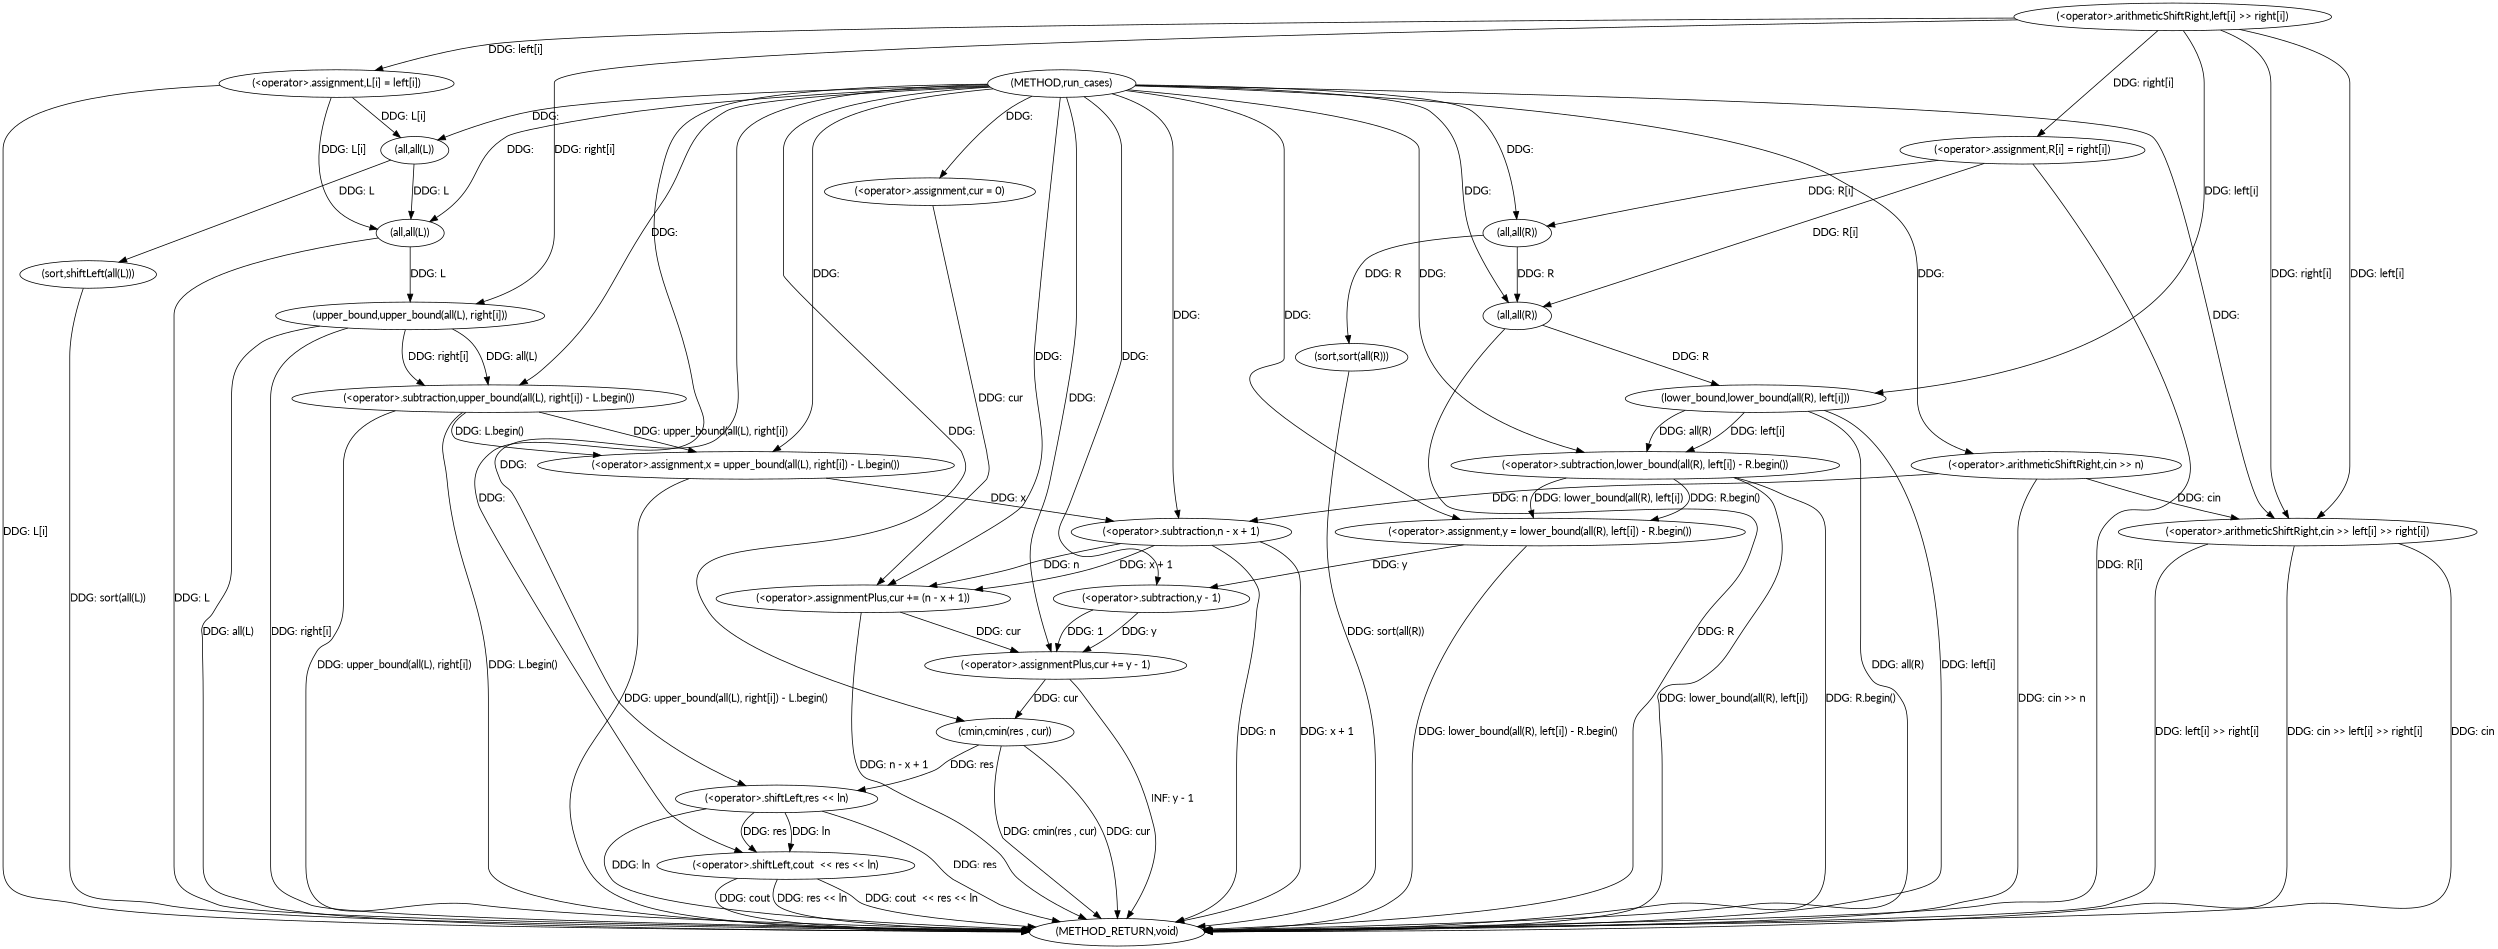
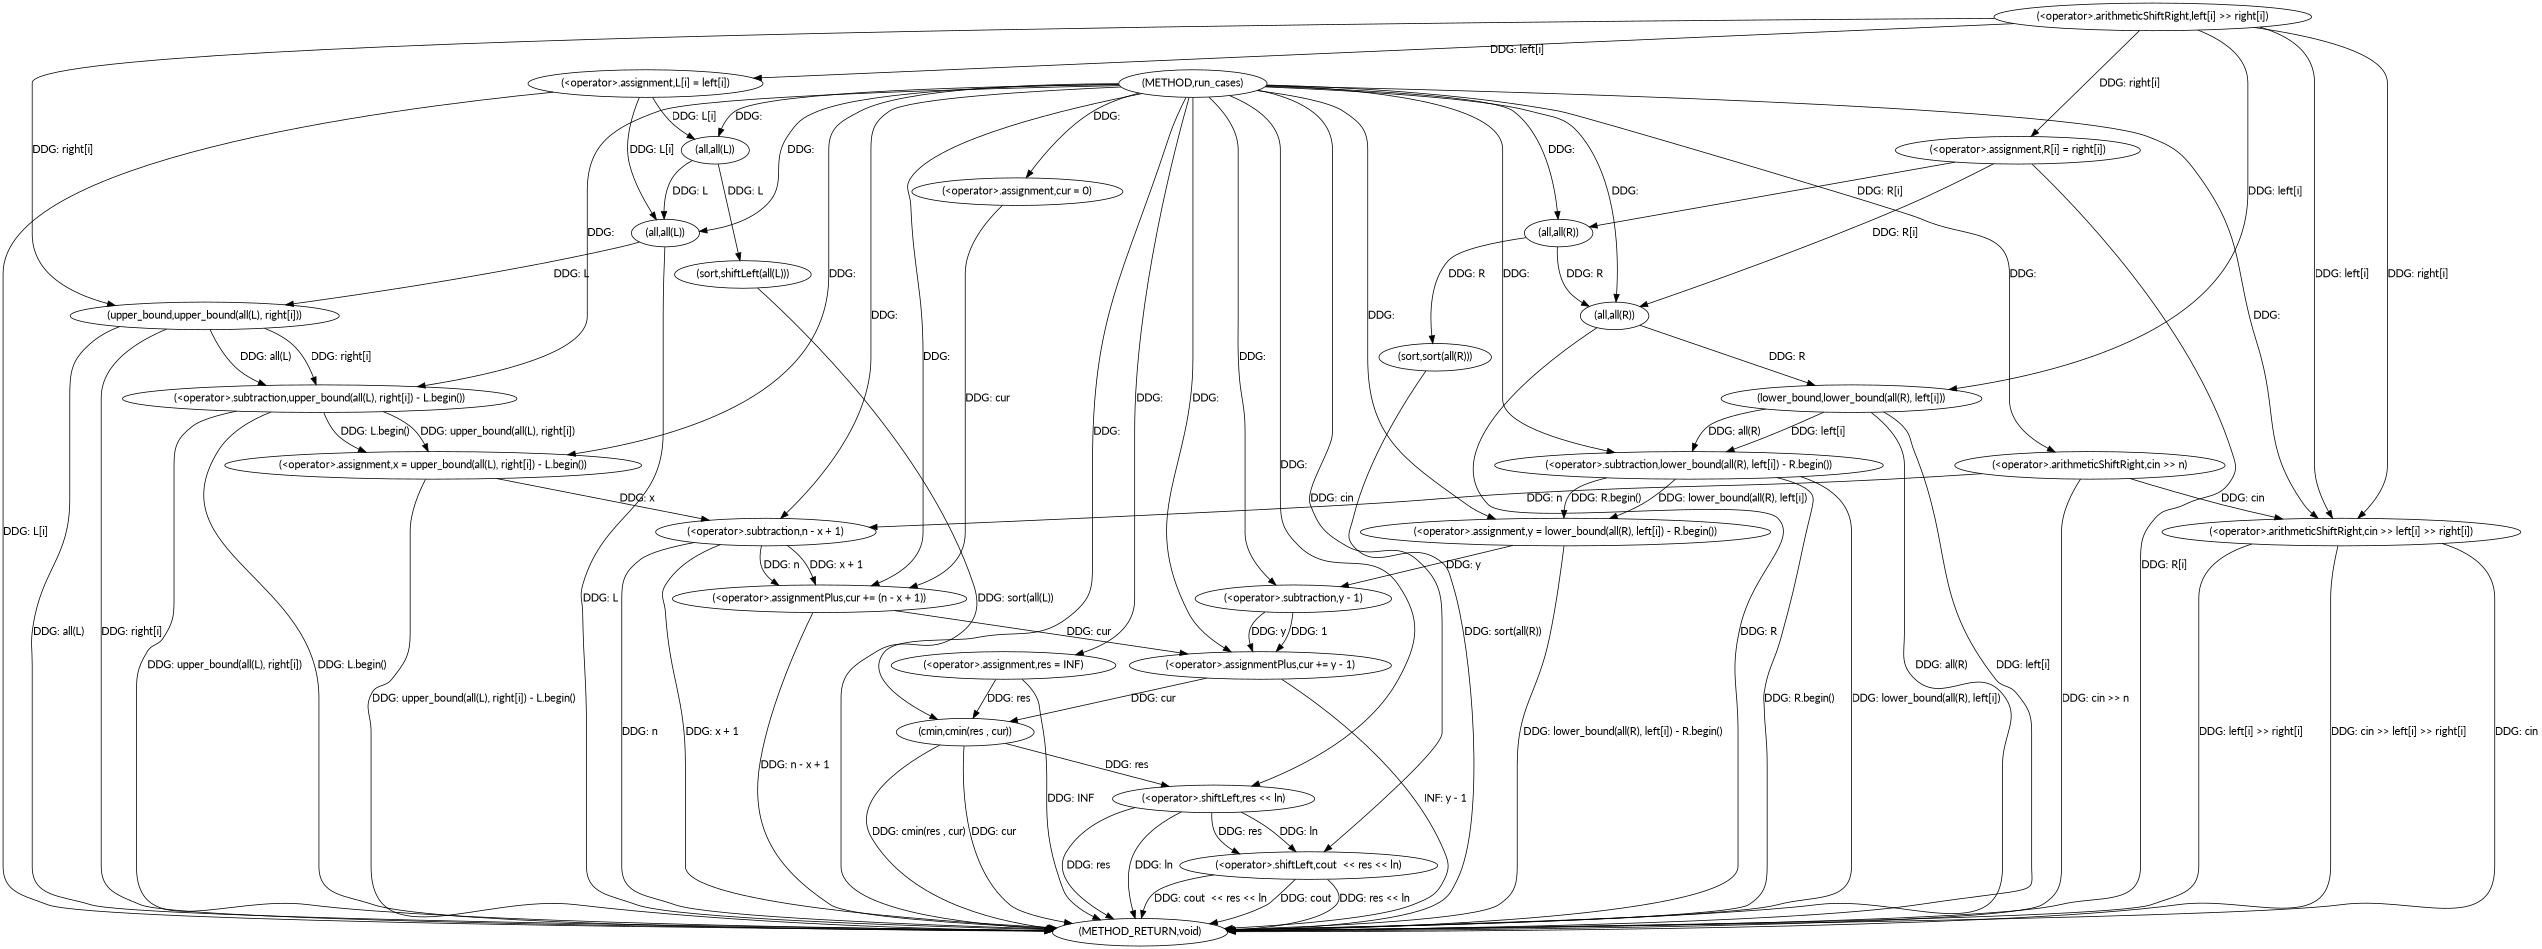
(494, 499) -> (1332, 499)
none -> (1004, 665)
